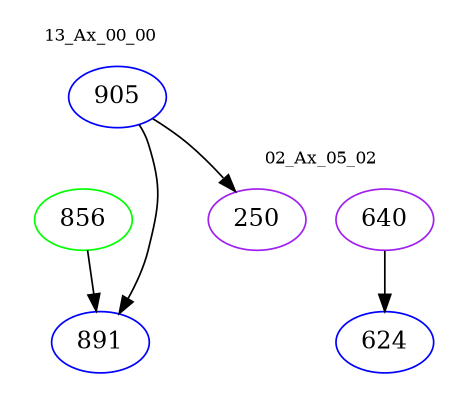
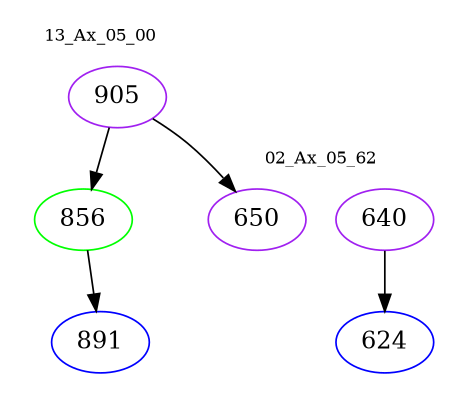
(100, 37) -> (100, 37)
(117, 97) -> (117, 97)
(321, 159) -> (321, 159)
(156, 212) -> (103, 150)
(257, 220) -> (257, 220)
